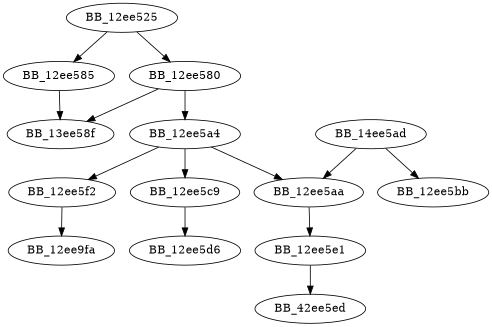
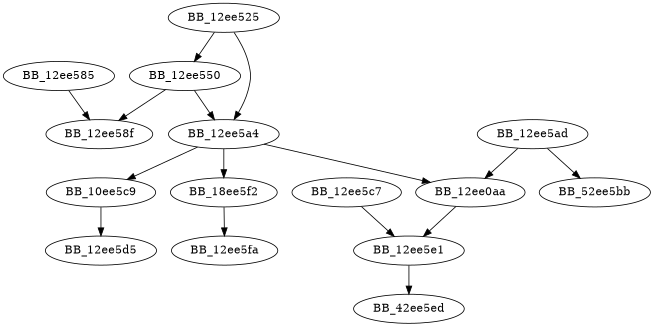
(93, 44) -> (250, 72)
(185, 76) -> (185, 76)
(61, 134) -> (99, 134)
(371, 134) -> (533, 134)
(62, 192) -> (224, 192)
(185, 192) -> (101, 192)
(309, 192) -> (470, 192)
none -> (347, 192)
(433, 192) -> (595, 192)
(61, 251) -> (225, 251)
(185, 251) -> (101, 251)
